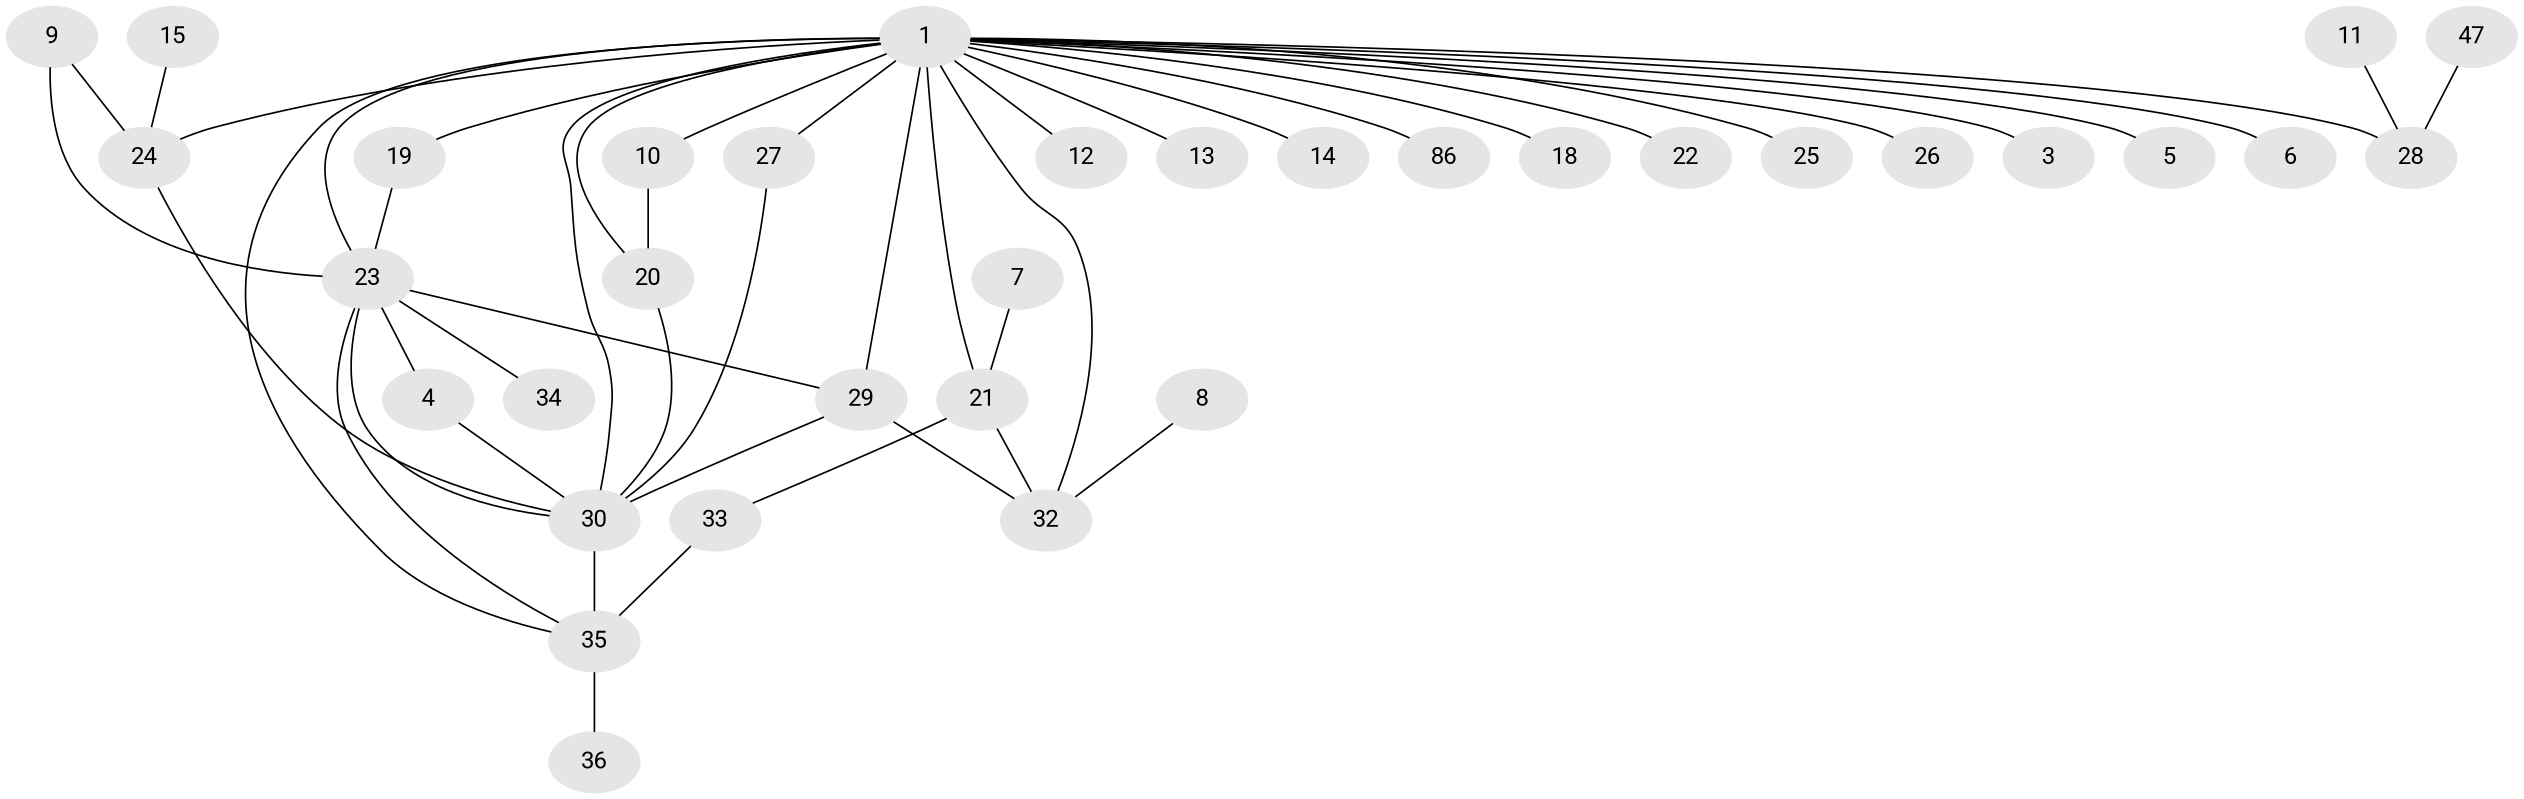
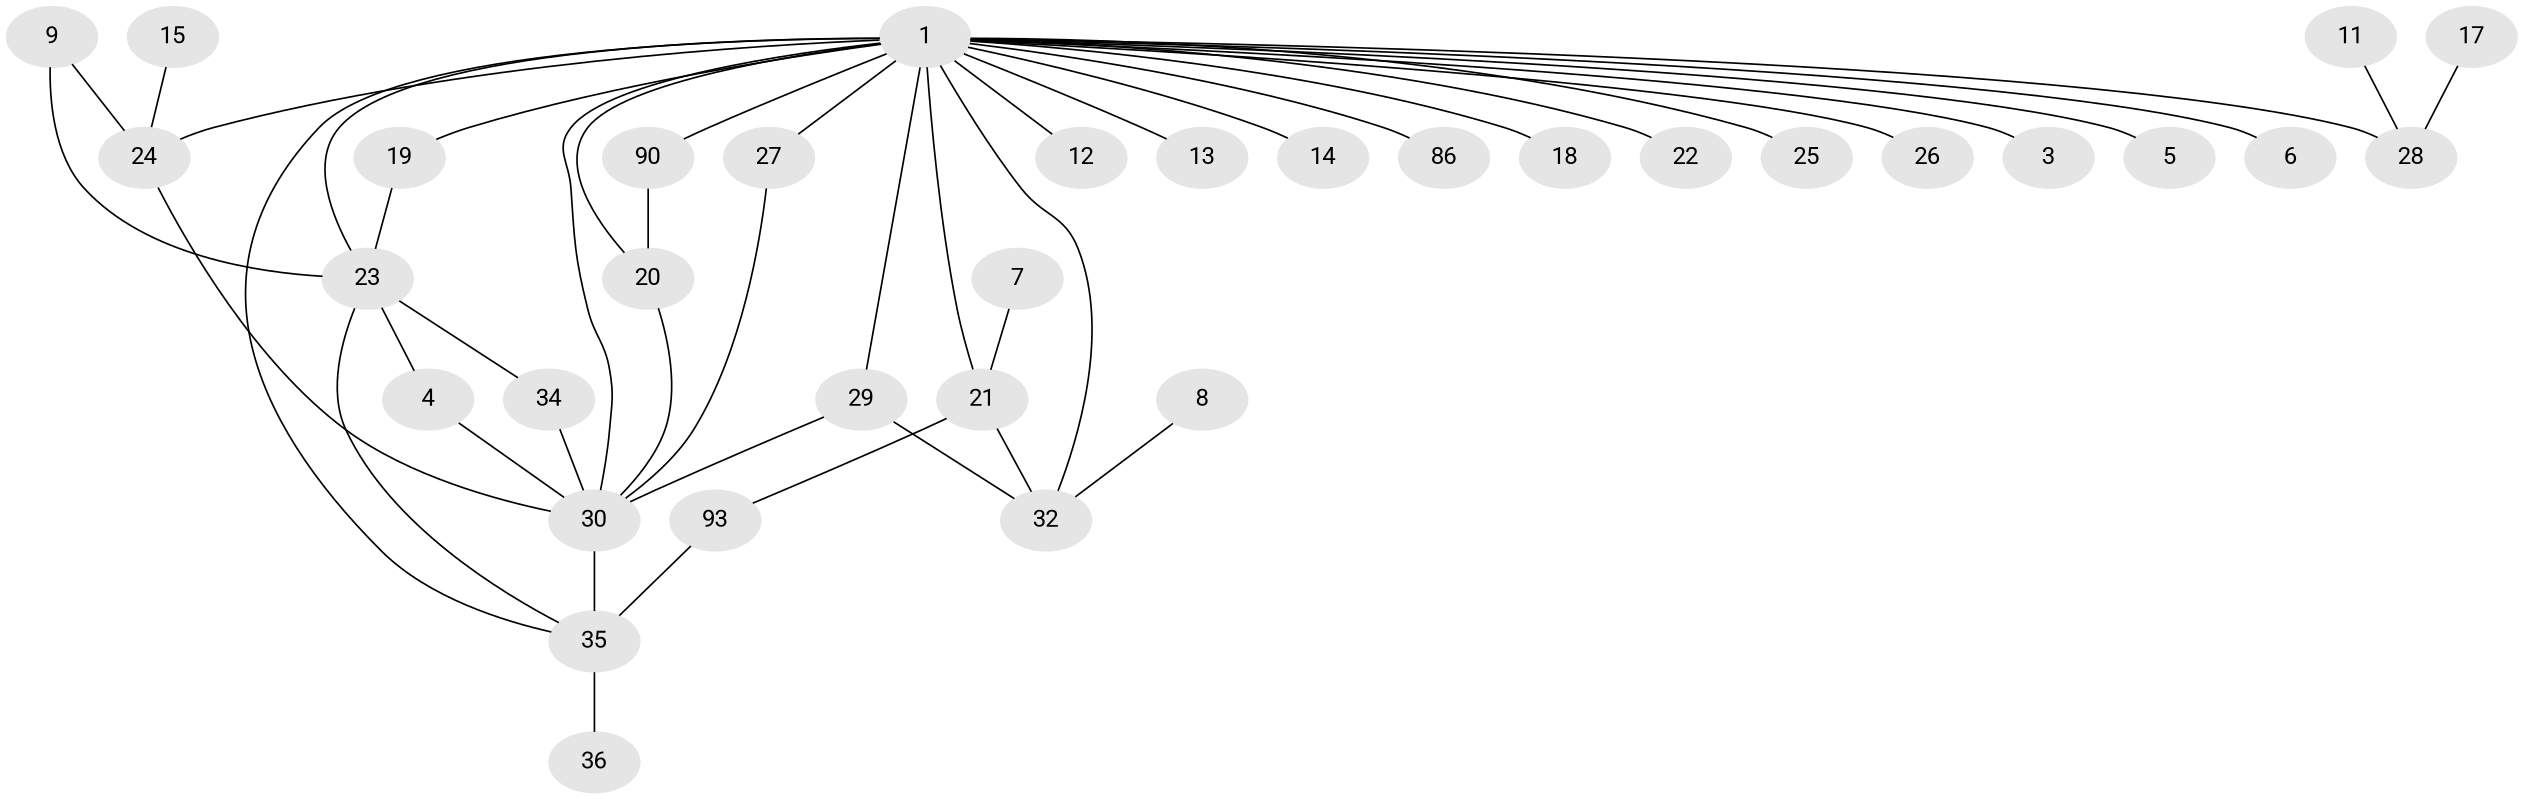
(2472, 37) -> (2472, 37)
(648, 158) -> (648, 158)
(615, 339) -> none
(367, 429) -> (572, 460)
(715, 521) -> (715, 521)
